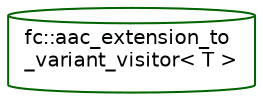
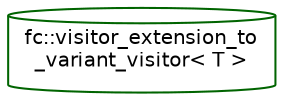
(132, 50) -> (142, 50)
